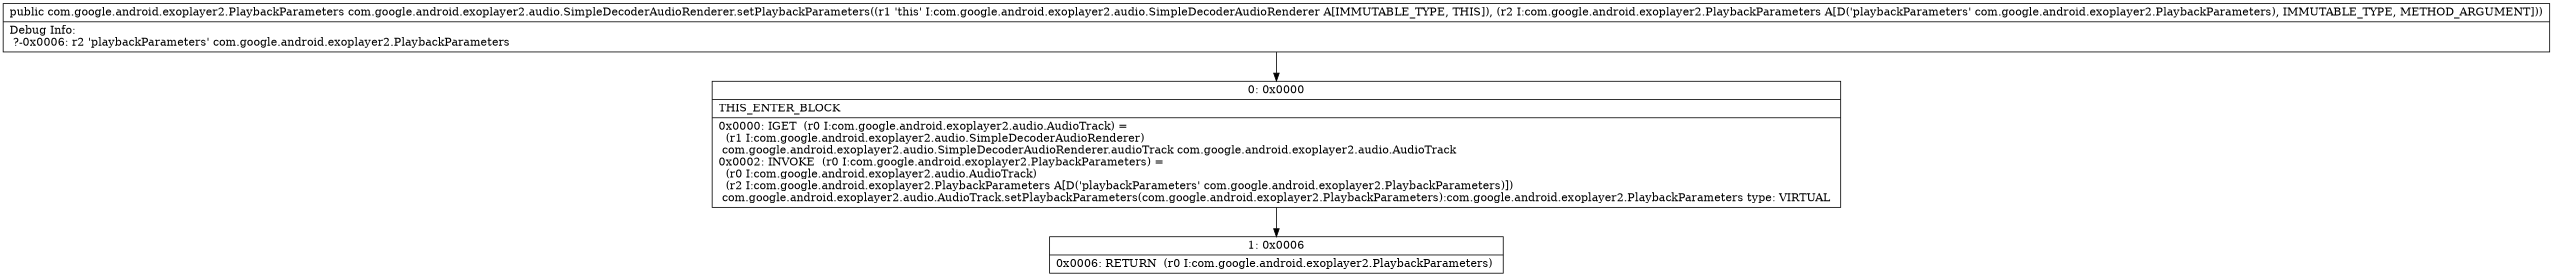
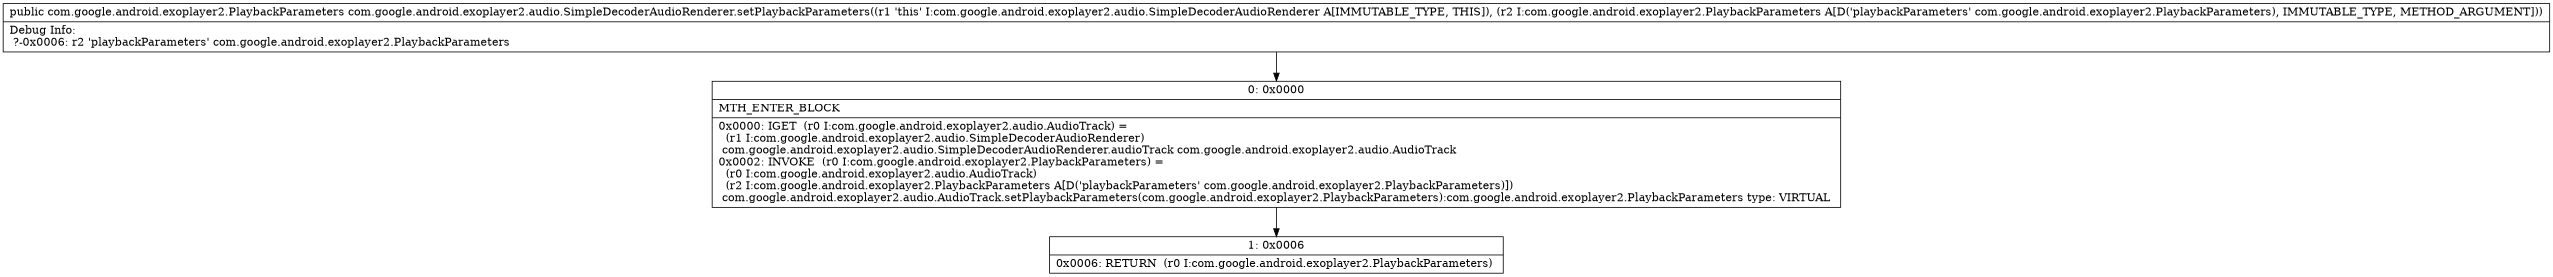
(780, 108) -> (780, 108)
